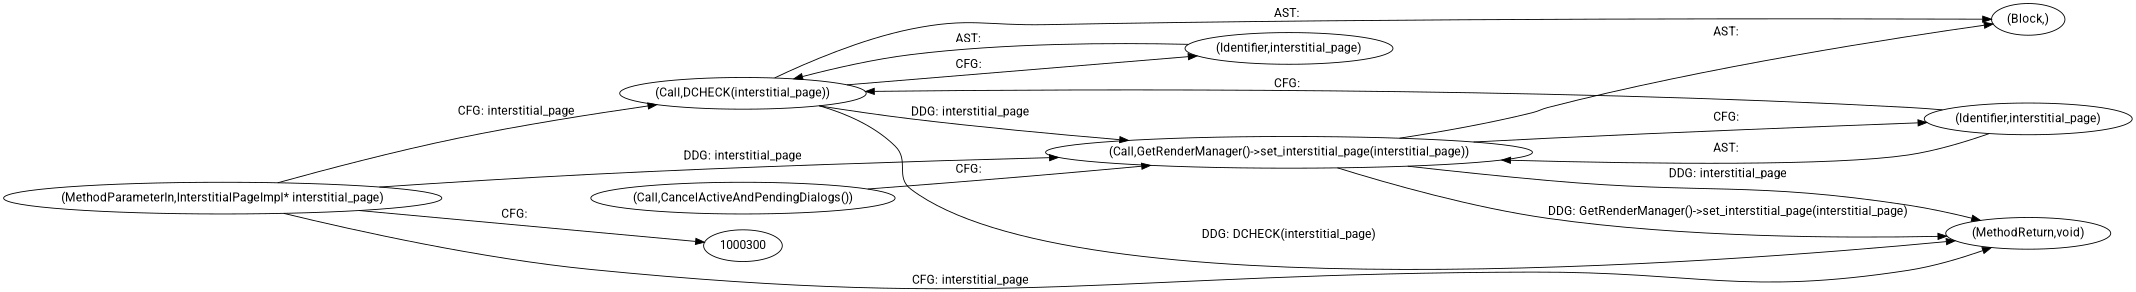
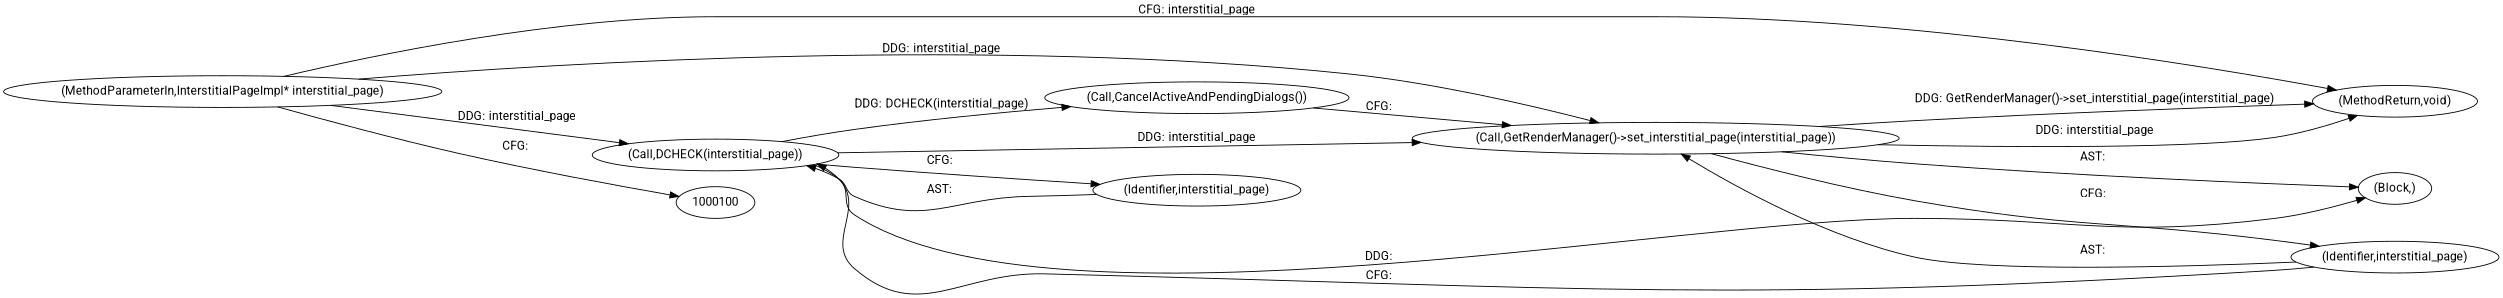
(1289, 14) -> (1381, 257)
(516, 111) -> (517, 117)
(743, 246) -> (716, 203)
(1356, 268) -> (921, 121)
